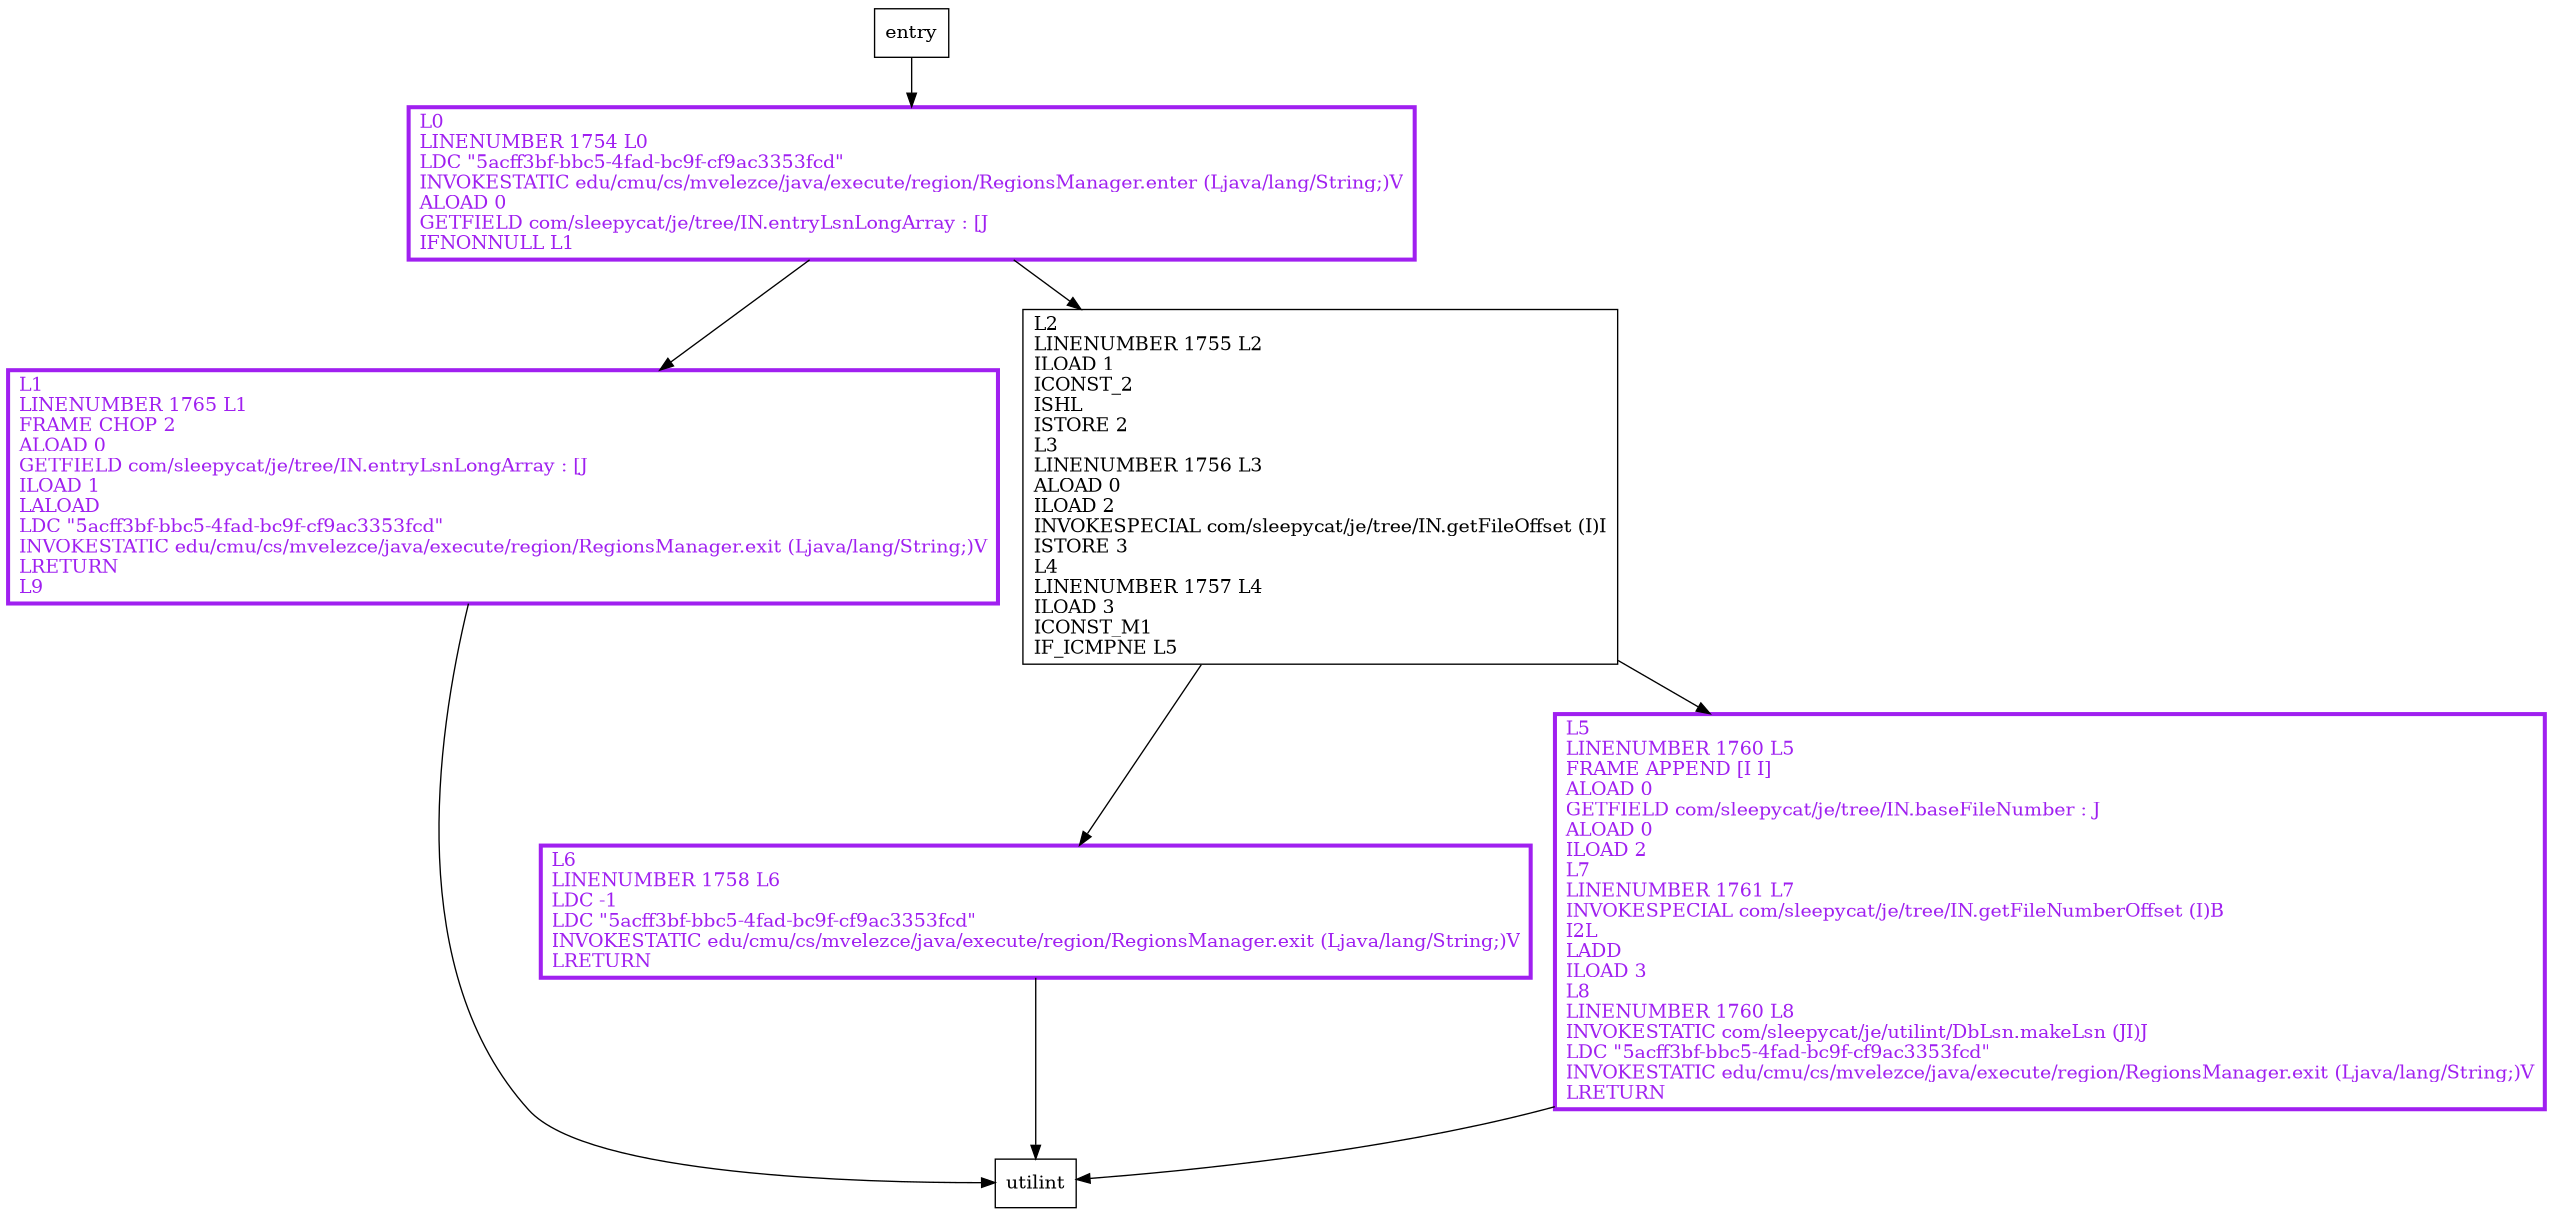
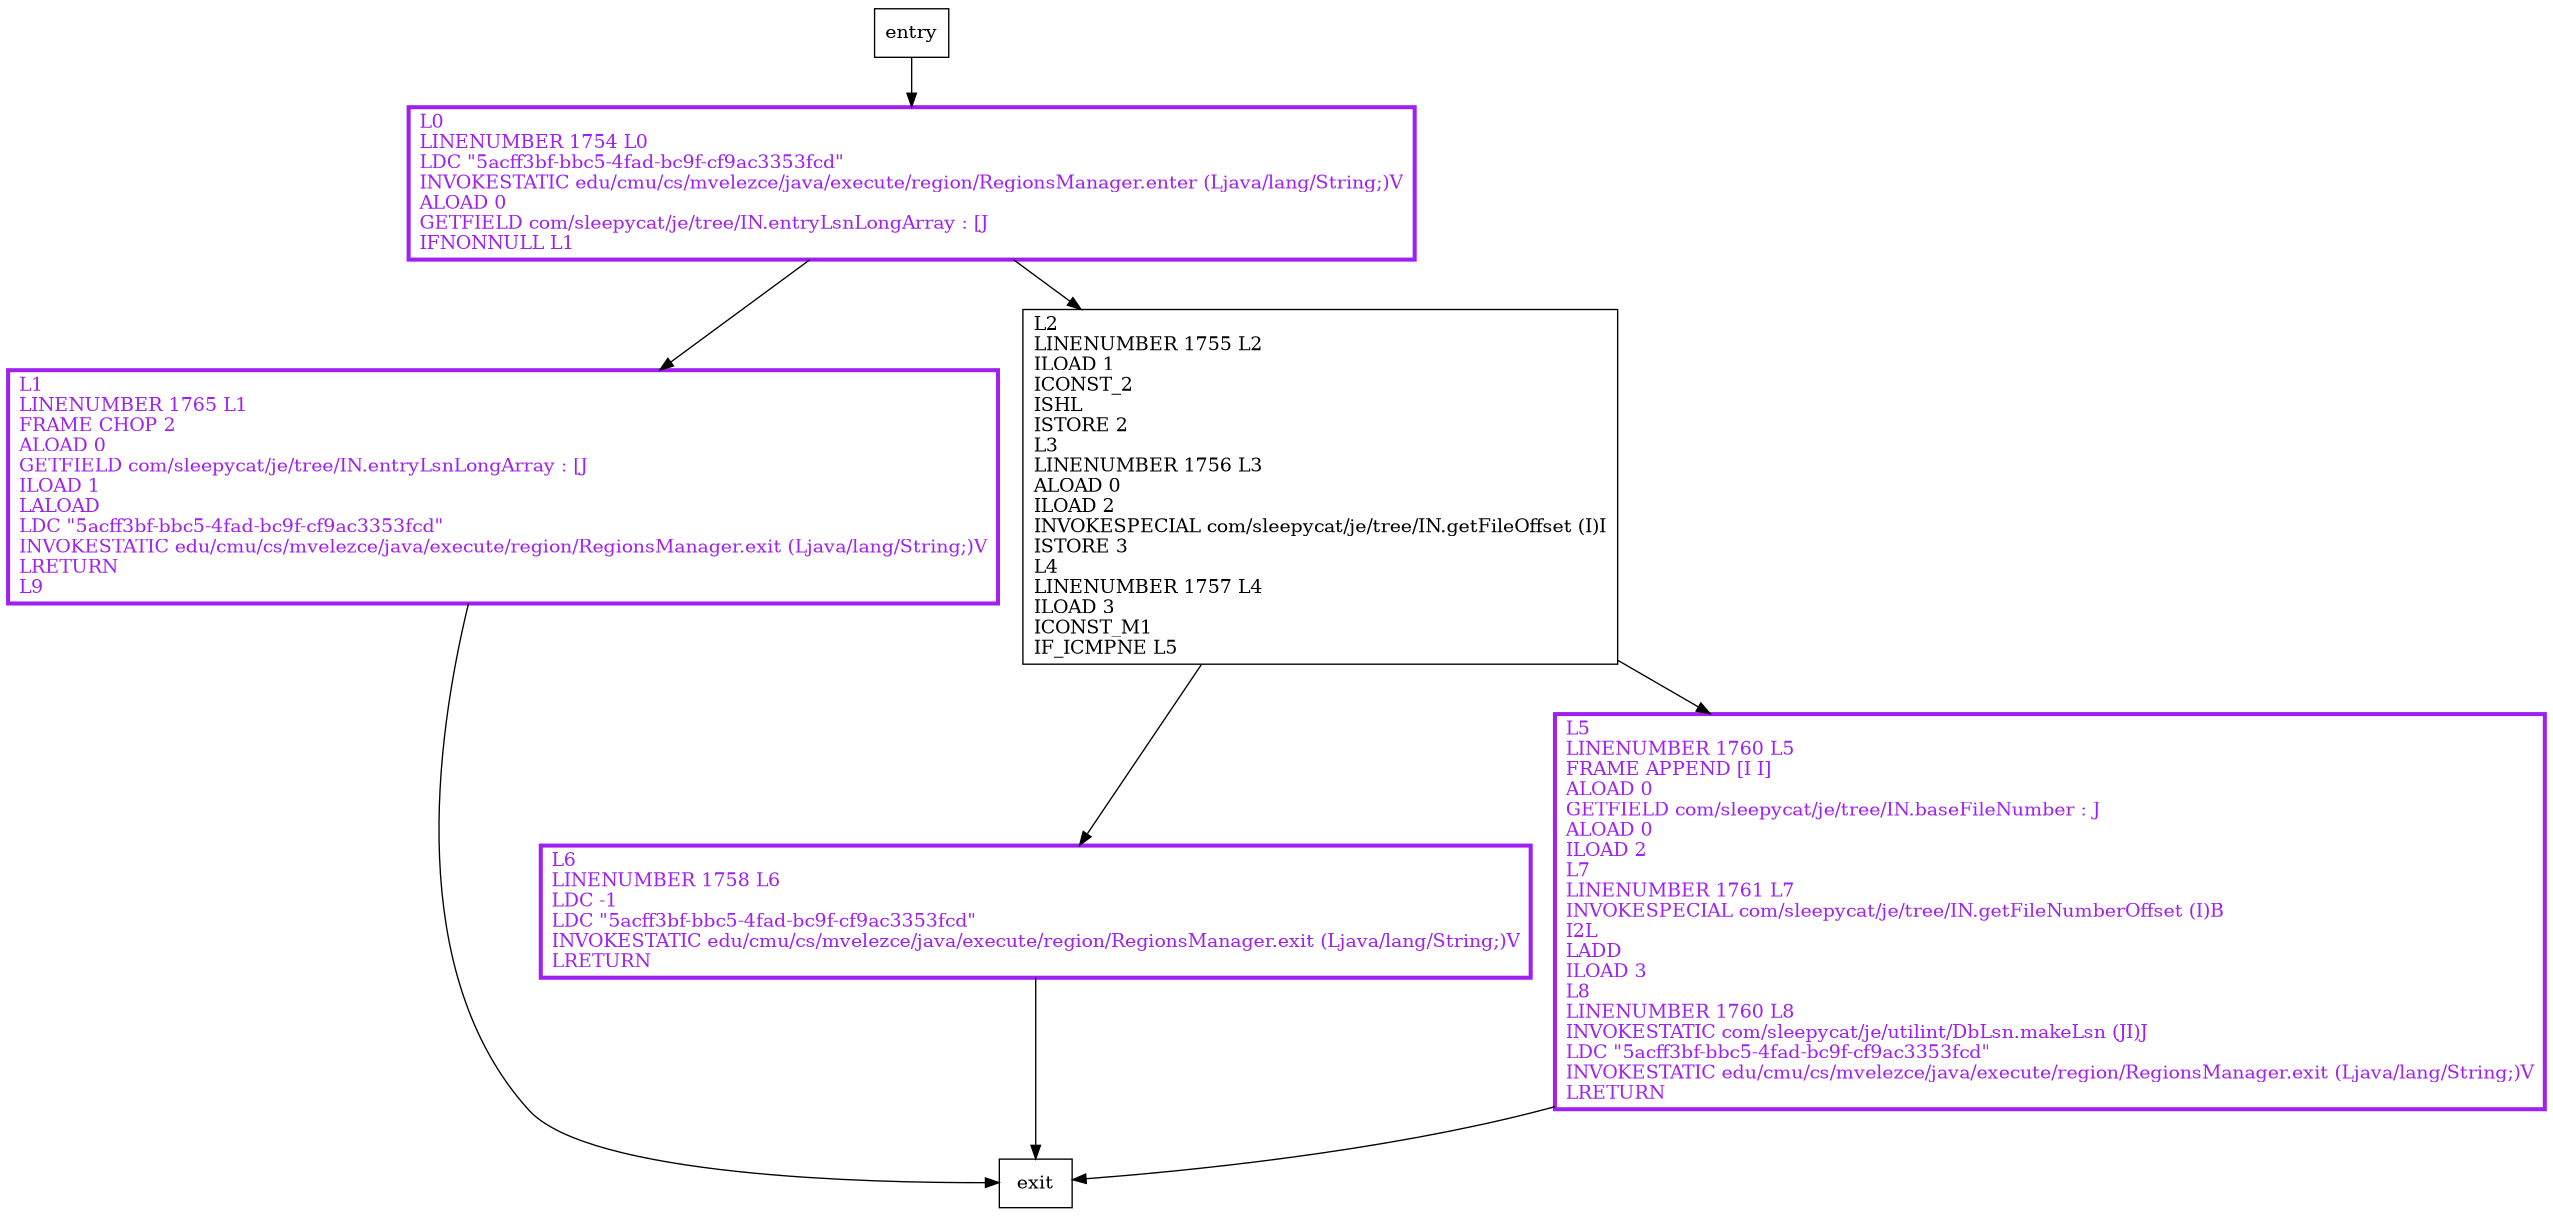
(1036, 1183) -> (1036, 1183)
